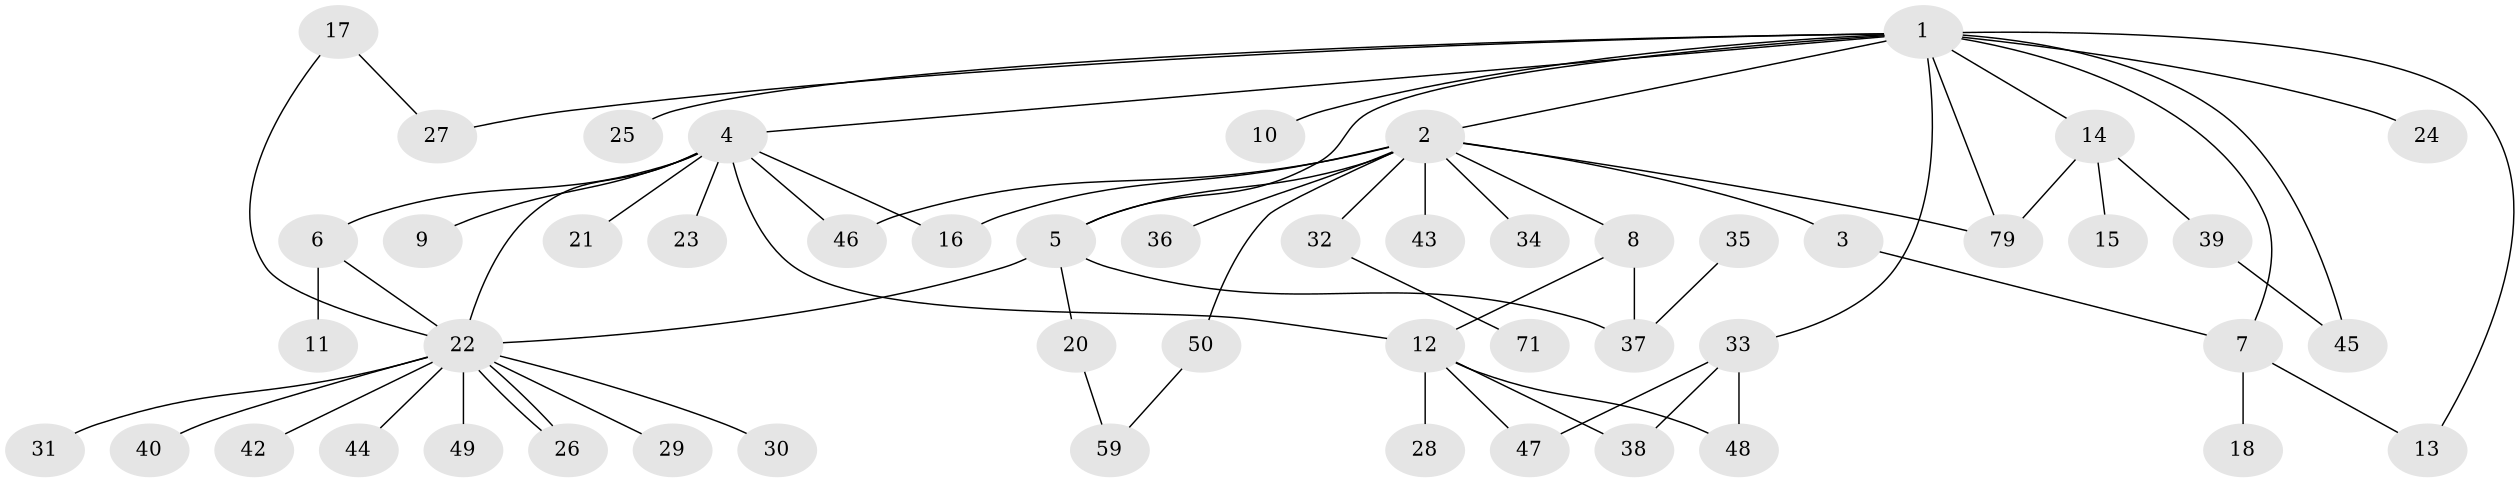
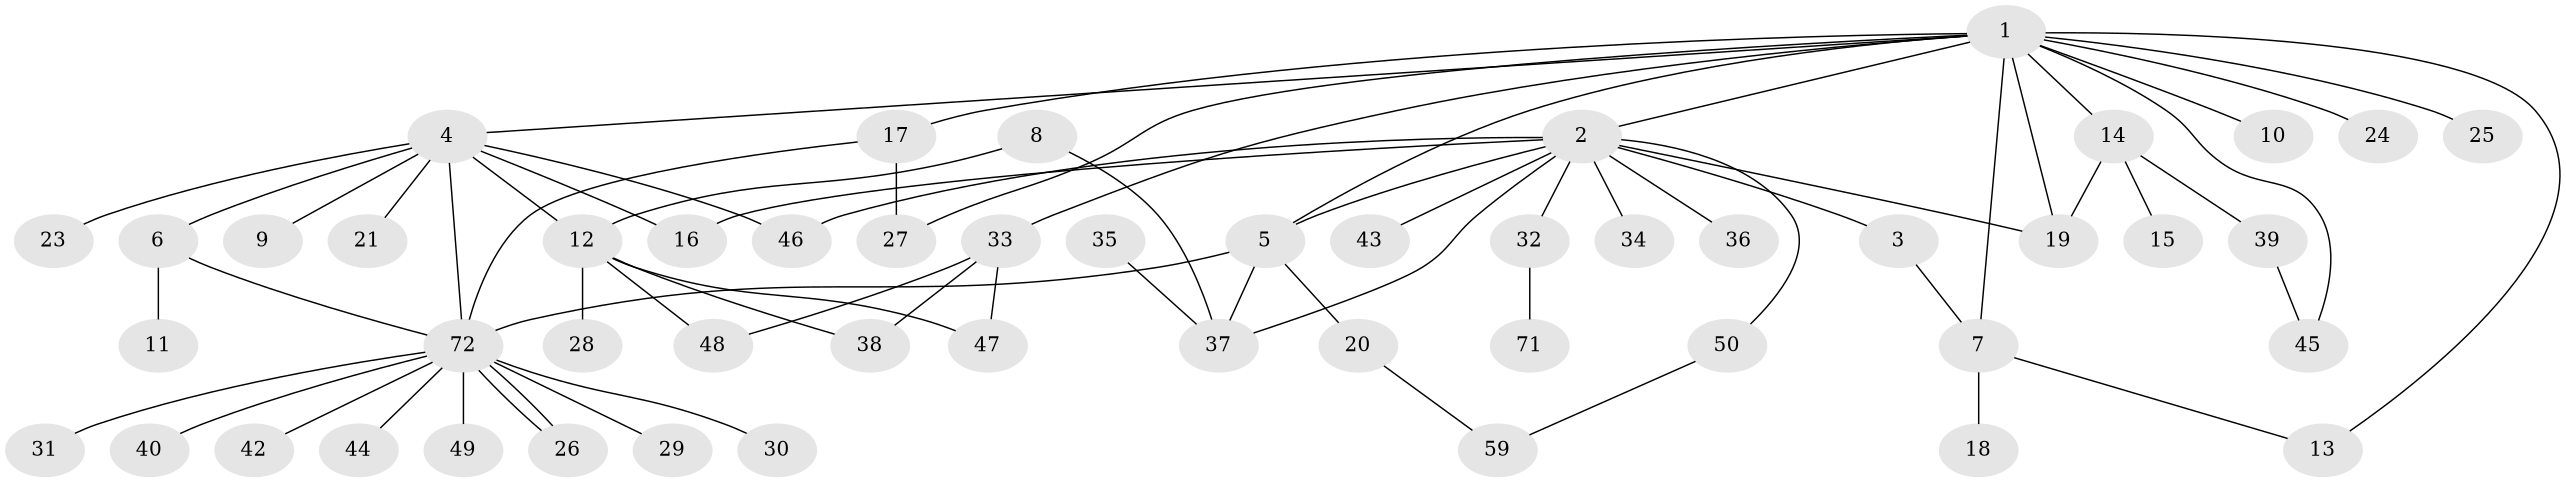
none -> (1447, 56)
(1530, 189) -> (1419, 269)
(2003, 241) -> (2059, 241)
(463, 346) -> (463, 346)
